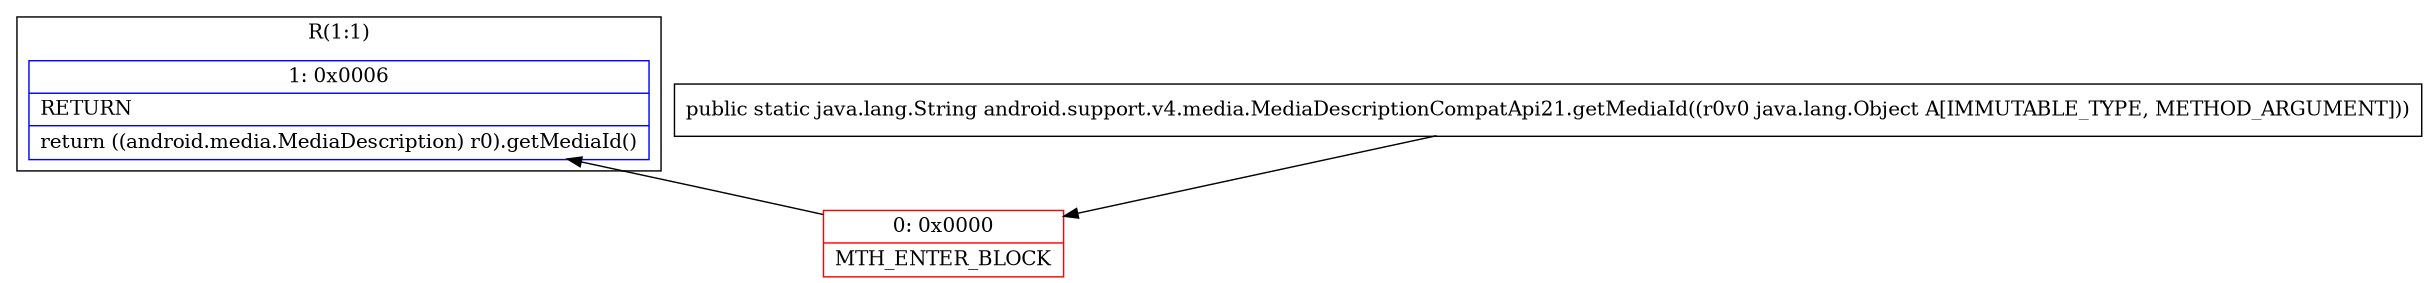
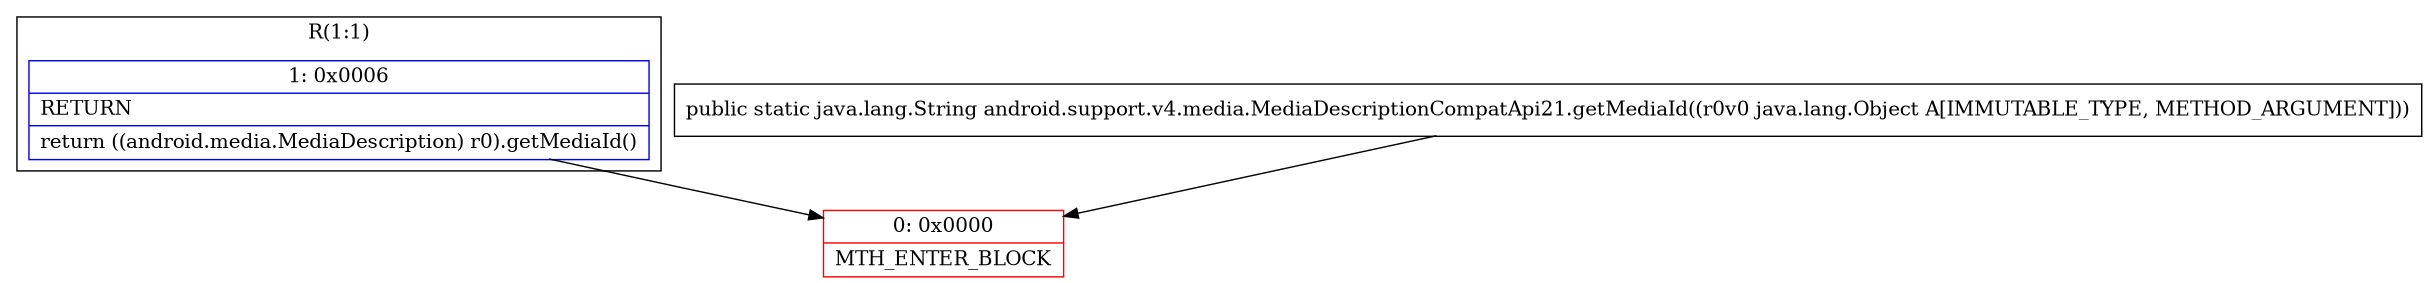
(702, 188) -> (679, 187)
